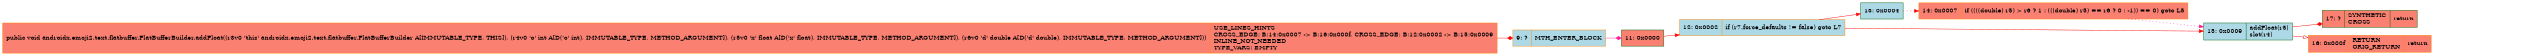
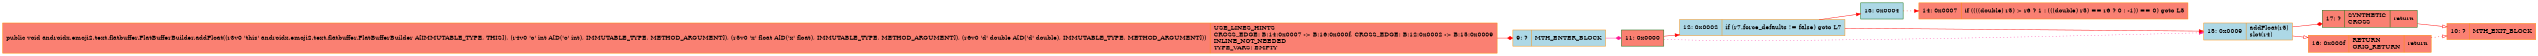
(2164, 23) -> (1932, 39)
(2248, 32) -> (2248, 32)
none -> (2491, 32)
